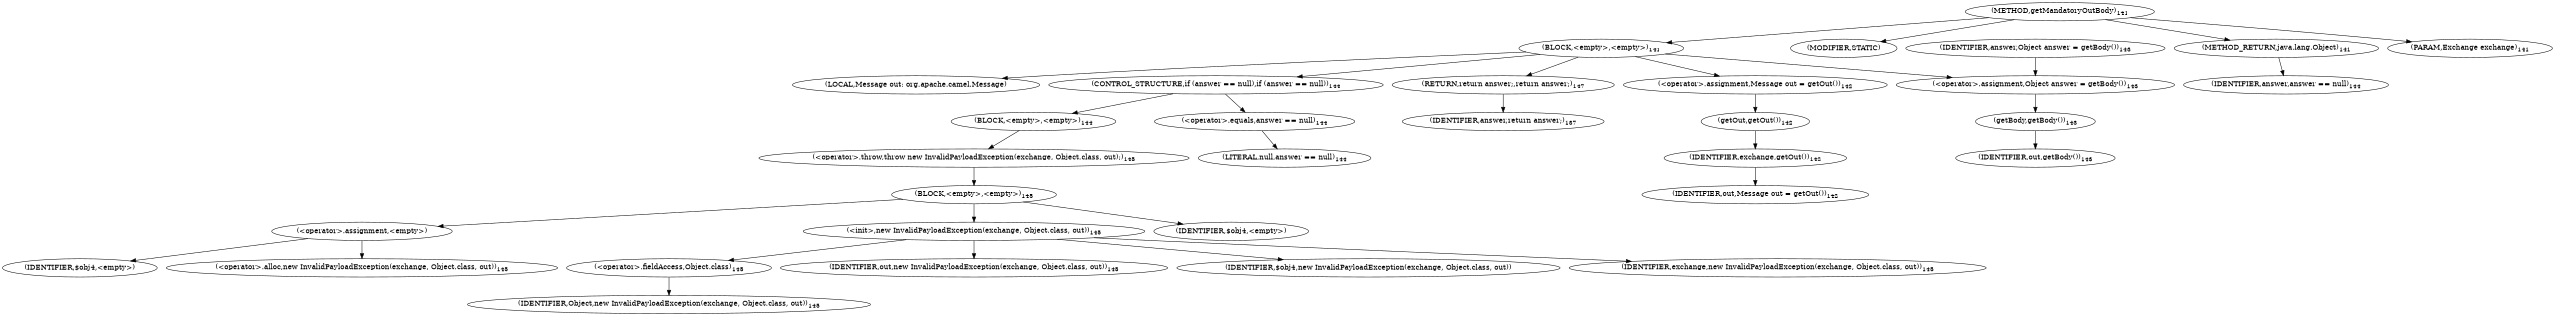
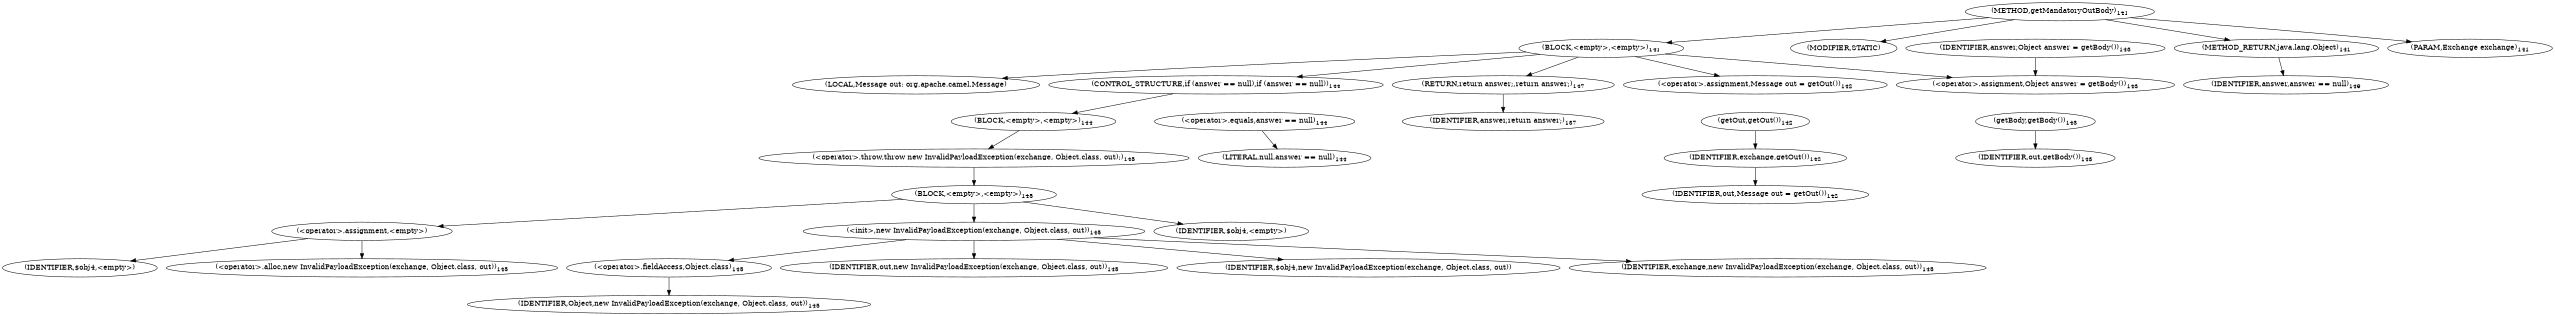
(2355, 84) -> (2355, 84)
(1233, 101) -> none
(1755, 101) -> none
(2035, 101) -> none
